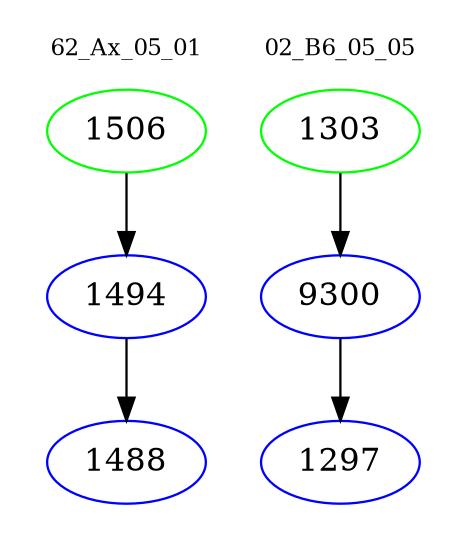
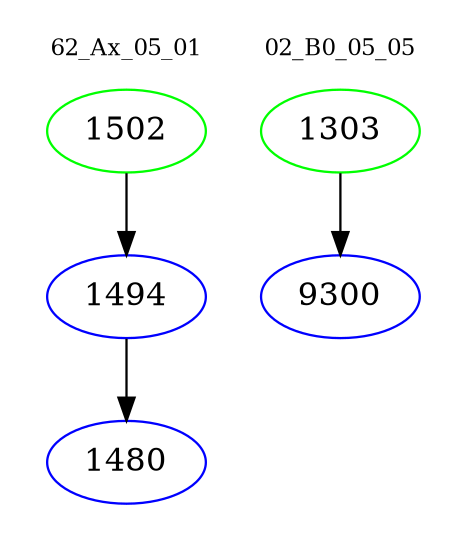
(340, 49) -> (340, 49)
(126, 131) -> (126, 131)
(126, 462) -> (126, 462)
(340, 462) -> none
